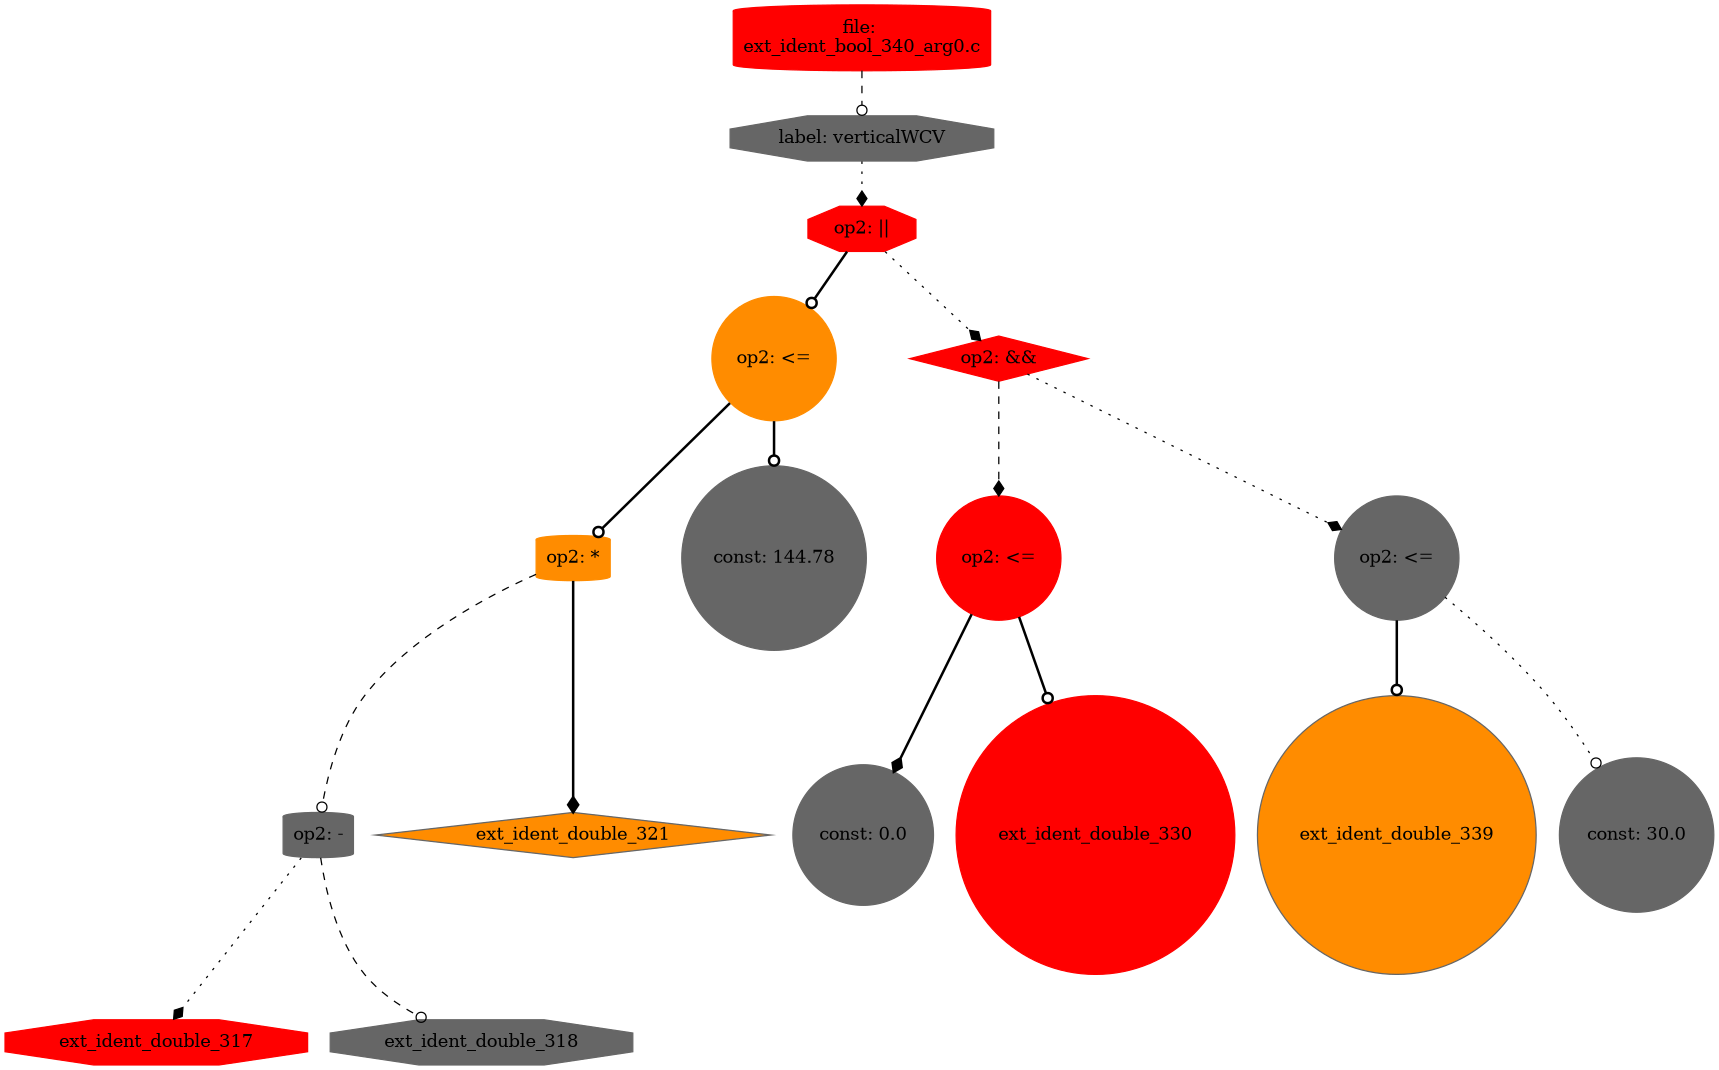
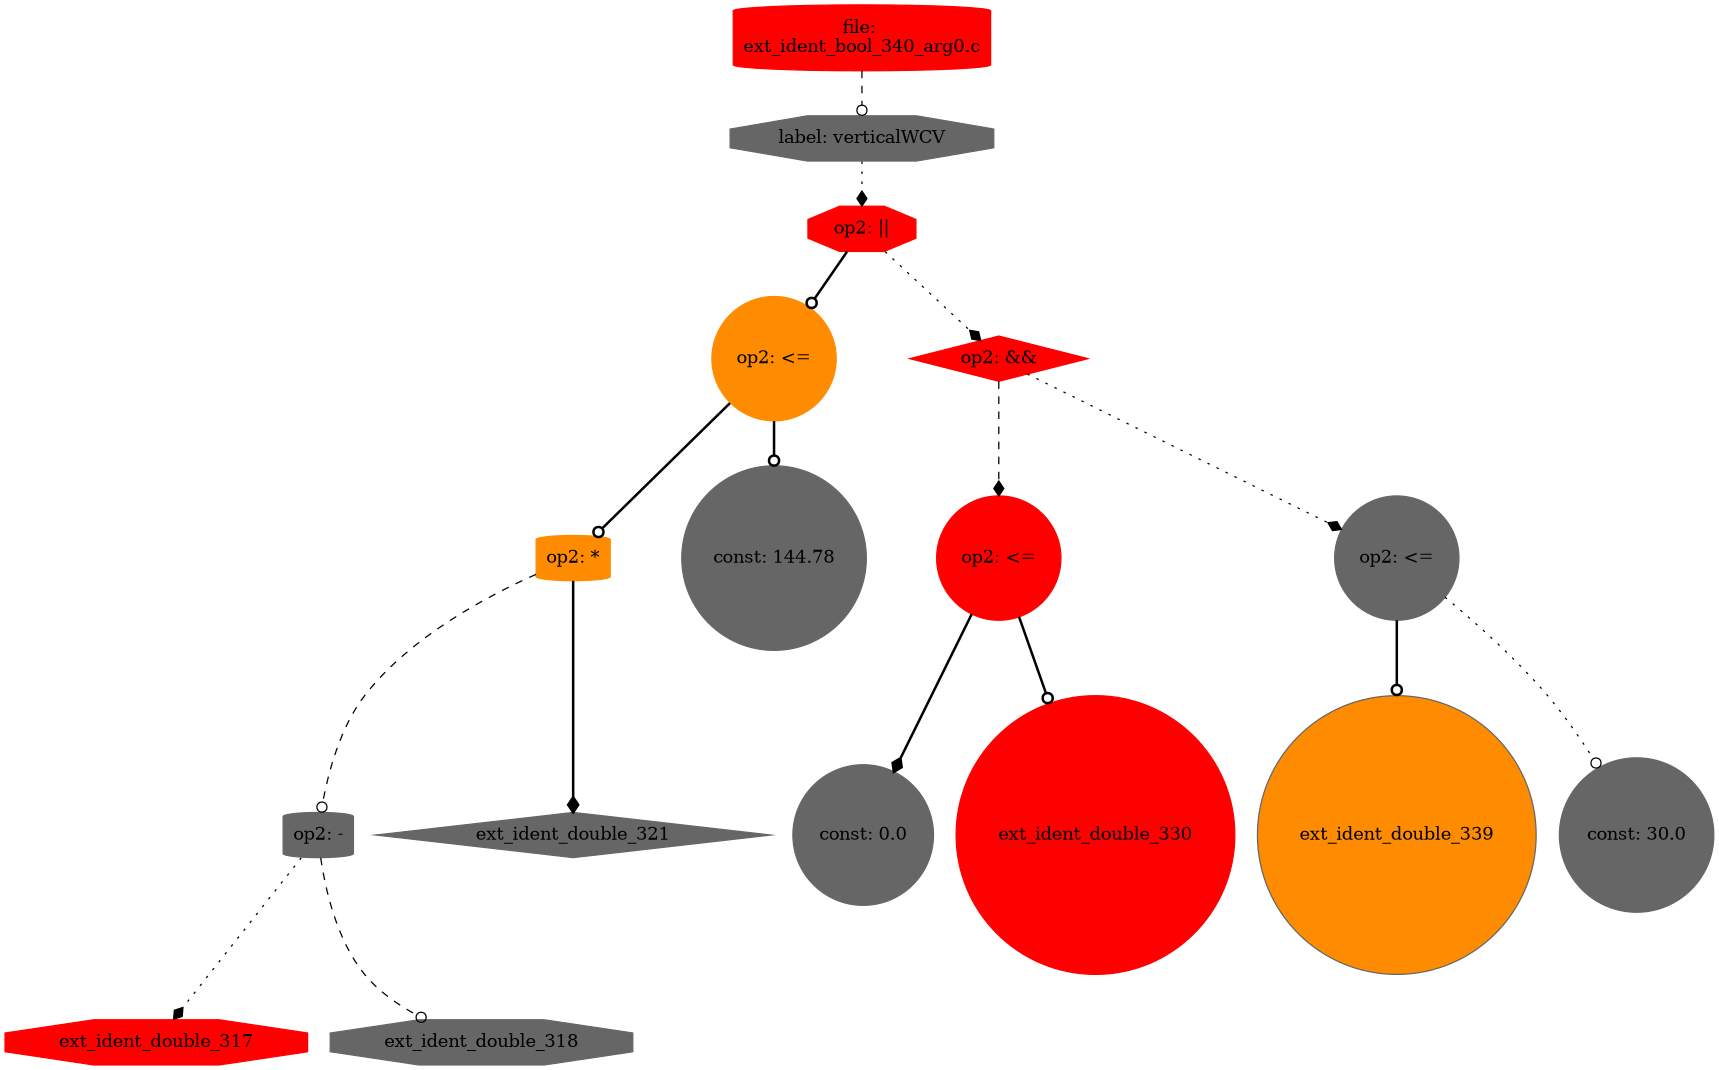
(573, 835) -> (573, 835)
